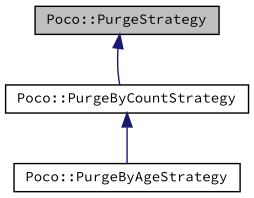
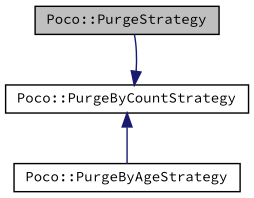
(118, 67) -> (136, 53)
